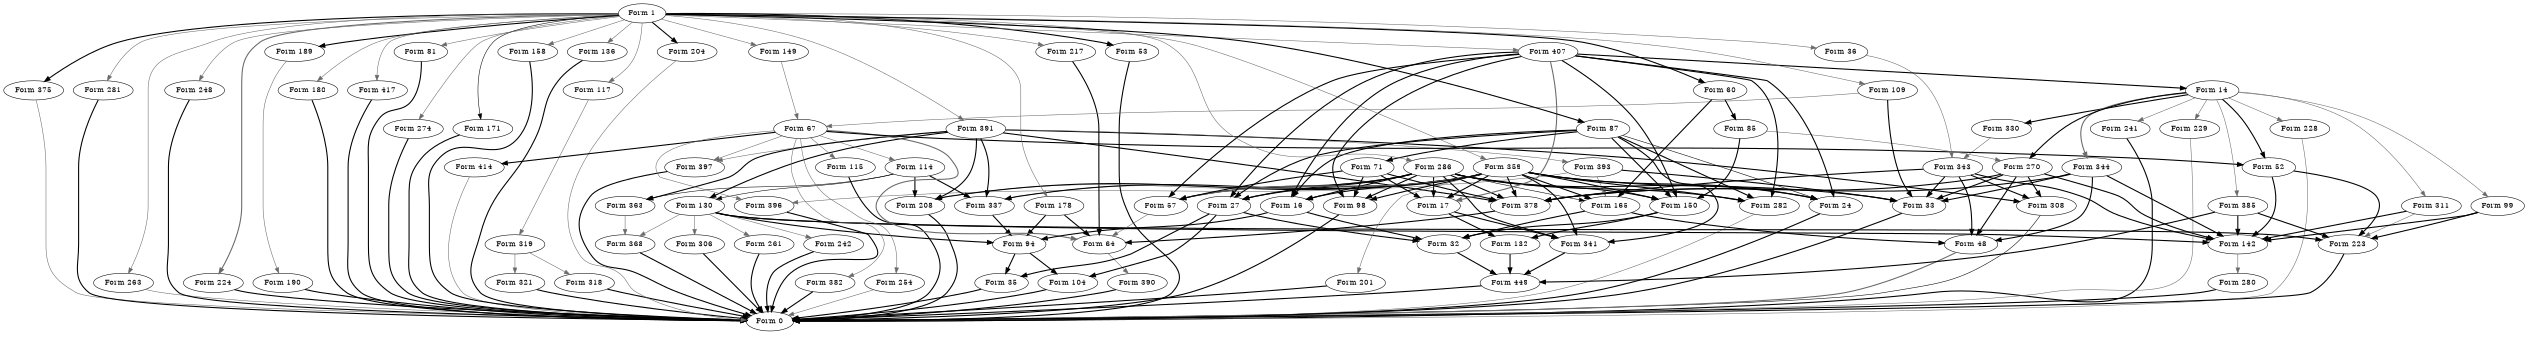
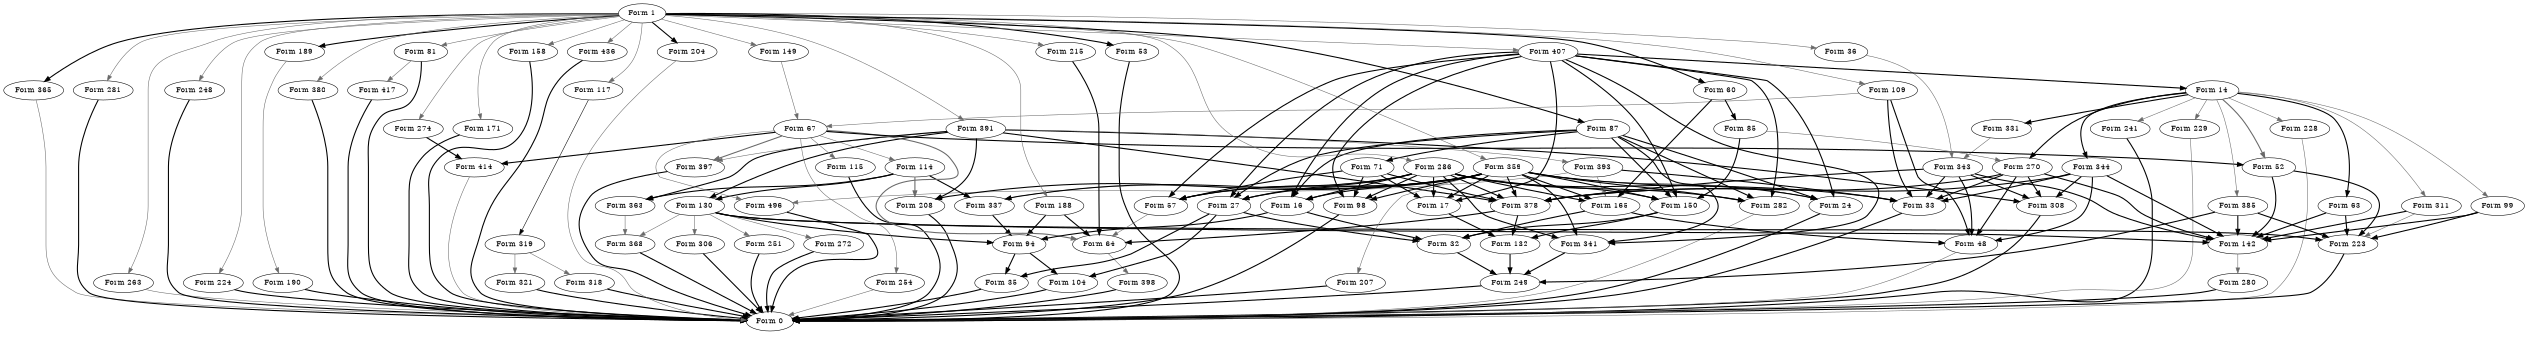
(485, 24) -> (401, 69)
(262, 41) -> (262, 41)
(495, 41) -> (495, 41)
(597, 52) -> (597, 52)
(1066, 52) -> (1066, 52)
(34, 90) -> (34, 90)
(308, 90) -> (308, 90)
(2117, 104) -> (2117, 104)
(2245, 124) -> (2245, 124)
(2001, 129) -> (2001, 129)
(751, 147) -> (751, 147)
(1703, 161) -> (1703, 161)
(989, 164) -> none
(1546, 164) -> (1546, 164)
(555, 165) -> (555, 165)
none -> (1917, 174)
(915, 184) -> (915, 184)
(1670, 184) -> (1670, 184)
none -> (2071, 185)
(1334, 186) -> (1334, 186)
(767, 187) -> (767, 187)
(1177, 187) -> none
(1520, 188) -> (1520, 188)
(769, 190) -> (769, 190)
(764, 206) -> (764, 206)
(1054, 206) -> (1054, 206)
none -> (2345, 206)
(1491, 221) -> (1839, 169)
none -> (1516, 222)
(764, 244) -> (764, 244)
(834, 244) -> (834, 244)
(825, 283) -> none
(1137, 283) -> (1137, 283)
(1356, 283) -> (1356, 283)
(1510, 283) -> (1510, 283)
(418, 296) -> (441, 147)
(1432, 312) -> (1432, 312)
(1382, 313) -> (1382, 313)
